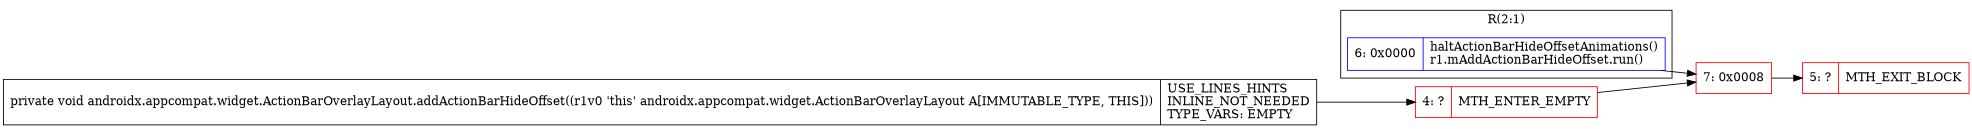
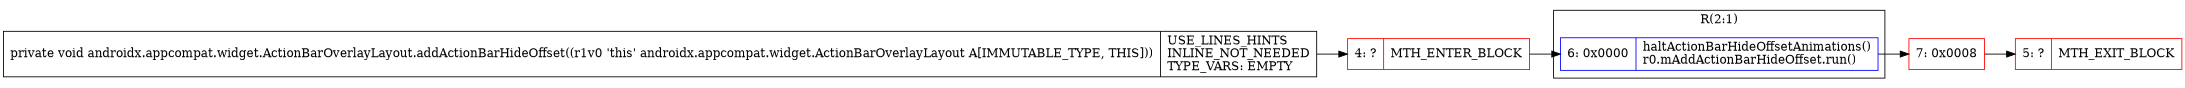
(1537, 60) -> (1750, 60)
(1642, 88) -> (1541, 54)
(1524, 102) -> (1457, 54)
